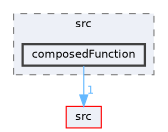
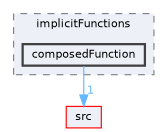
(84, 24) -> (84, 24)
